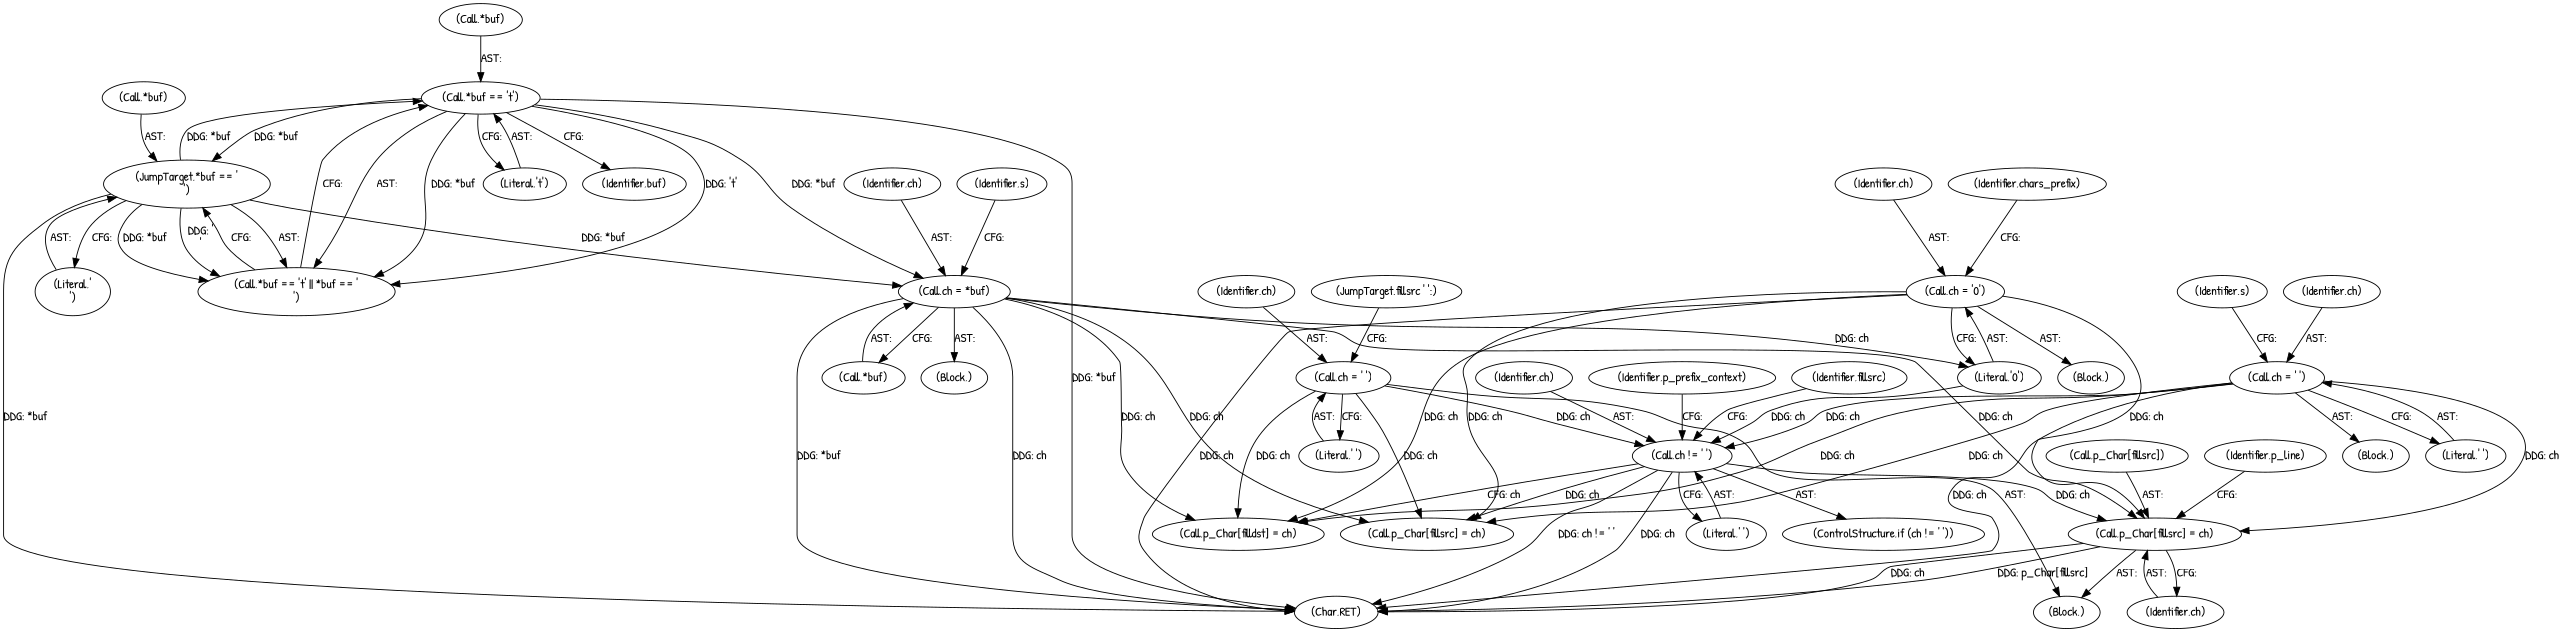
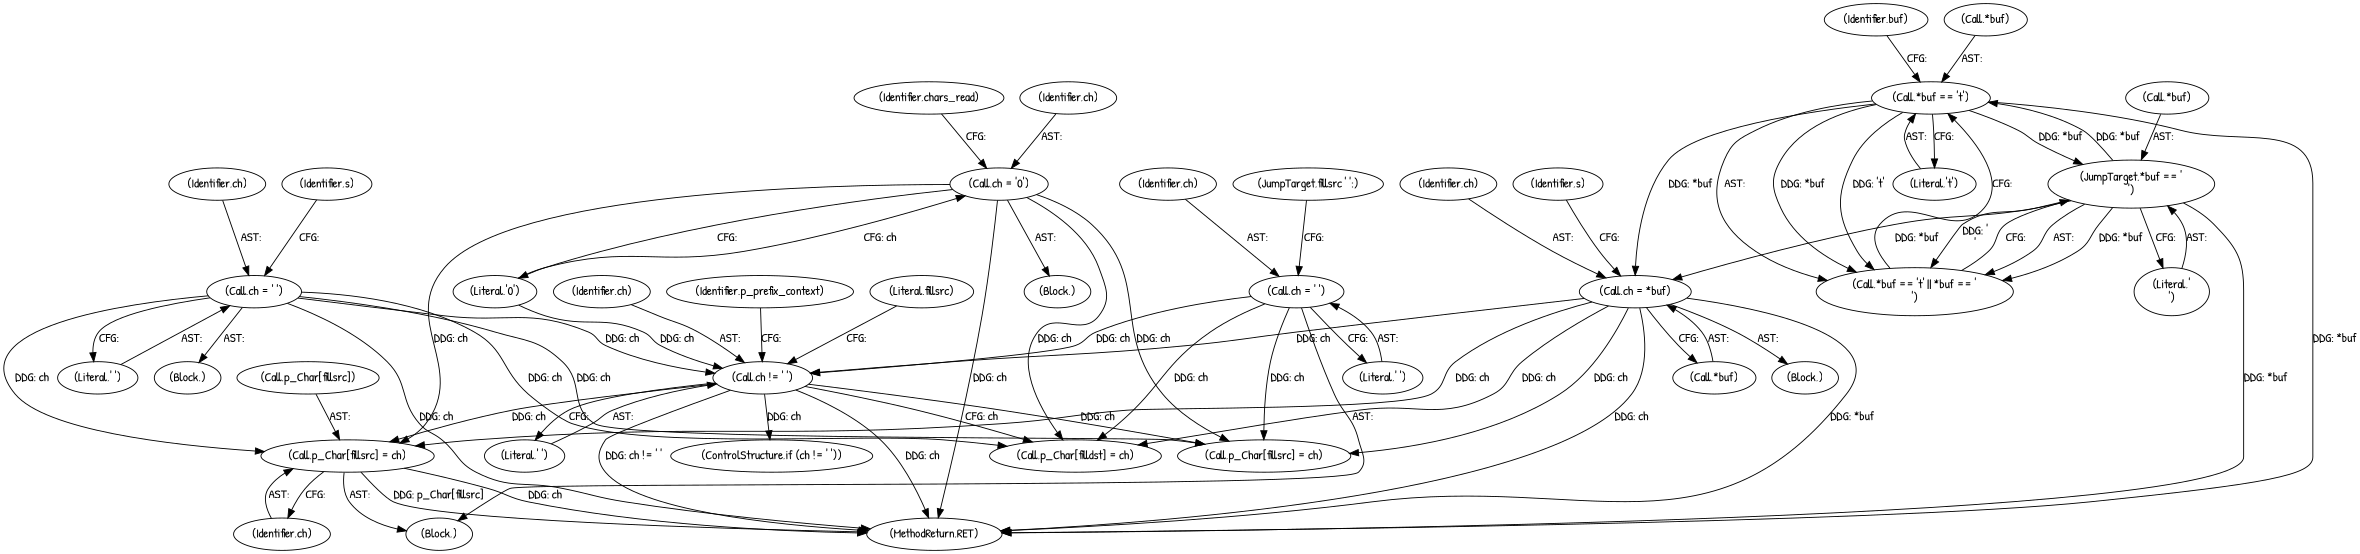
(554, 139) -> (1901, 55)
(2027, 184) -> (929, 98)
(1483, 327) -> (1222, 342)
(1999, 339) -> (880, 238)
(1849, 378) -> (922, 292)
(2265, 456) -> none
(1808, 495) -> (784, 417)
(1336, 612) -> (934, 534)
